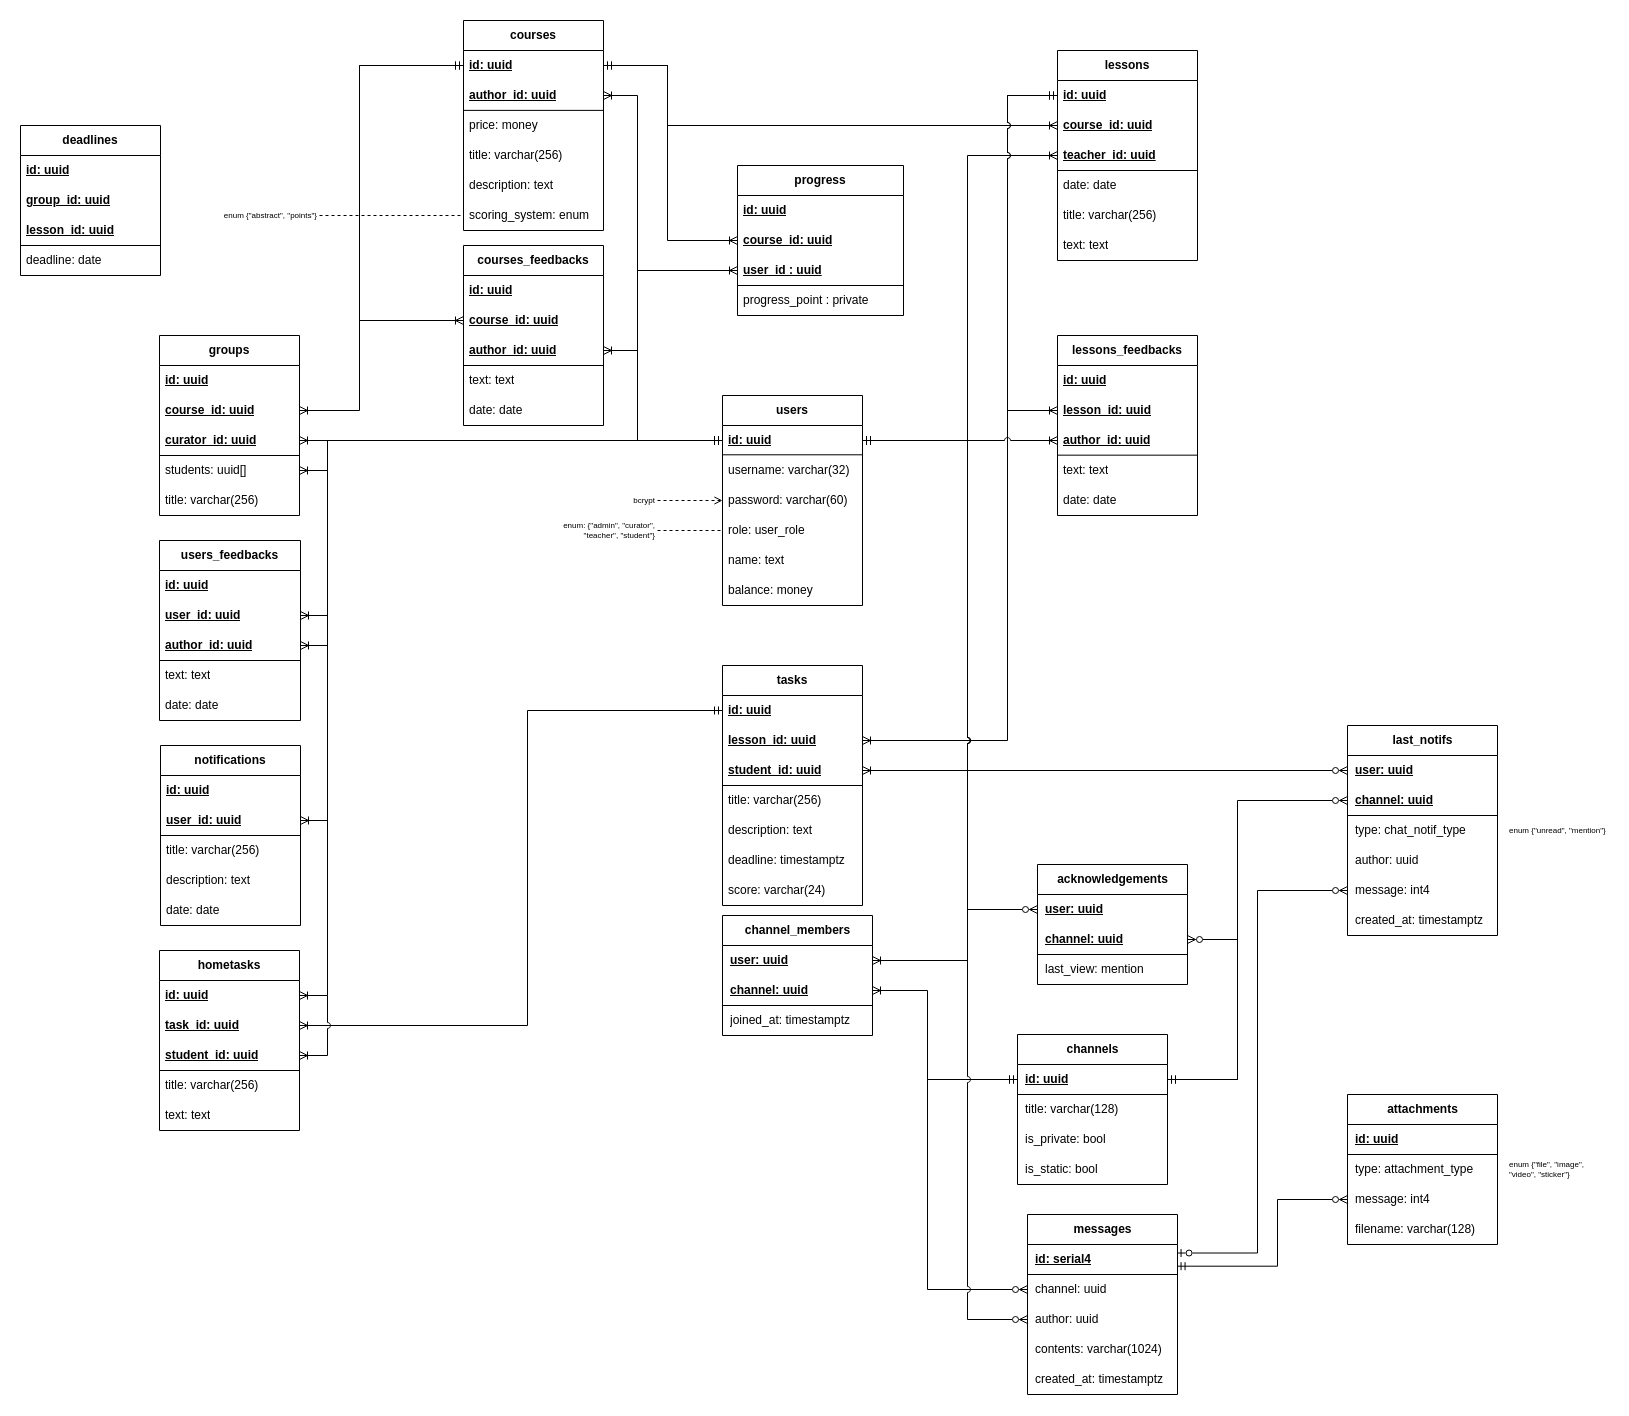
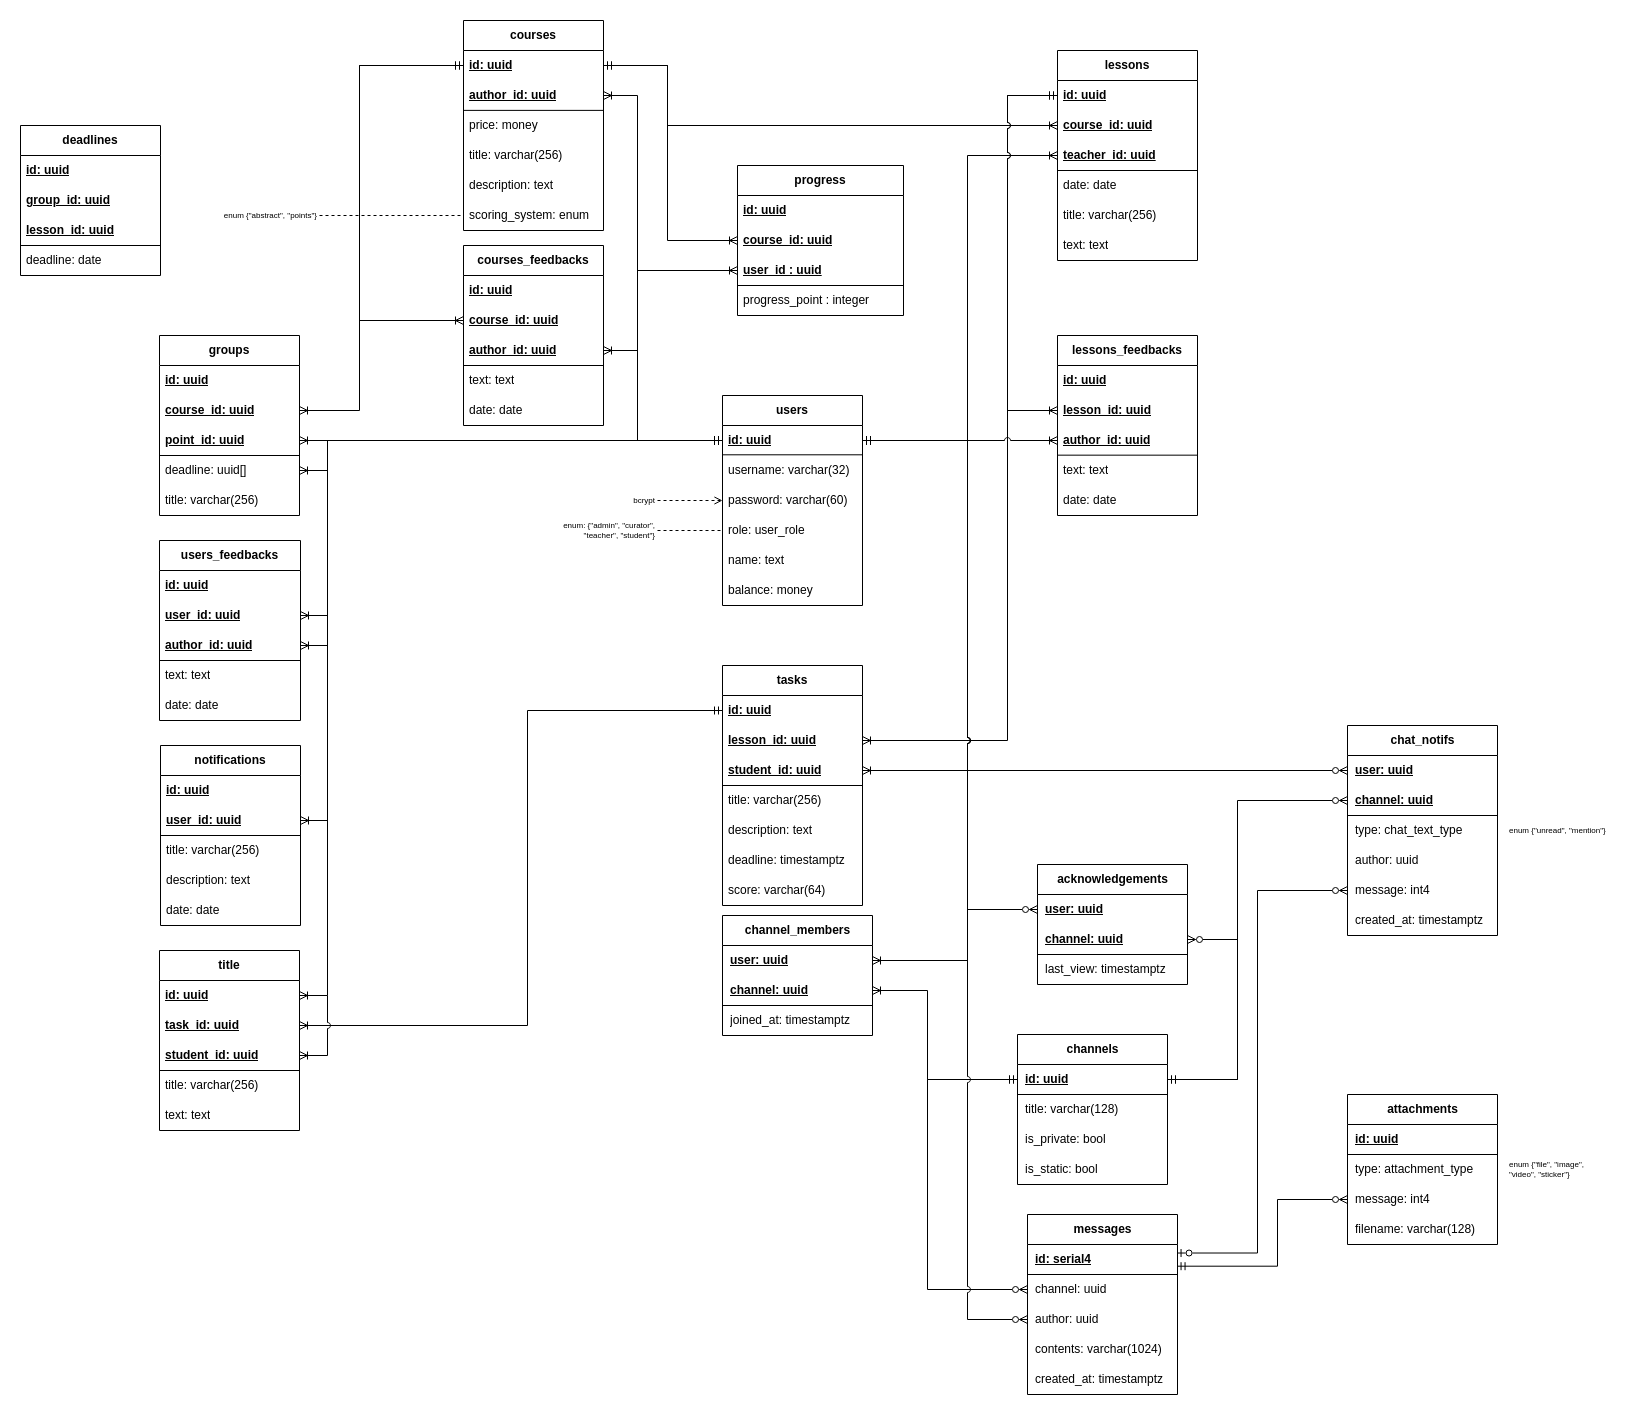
(816, 301) -> (816, 301)
(213, 441) -> (205, 441)
(215, 471) -> (211, 471)
(1423, 741) -> (1423, 741)
(1421, 831) -> (1420, 831)
(786, 891) -> (786, 891)
(230, 966) -> (230, 966)
(1098, 970) -> (1112, 970)
